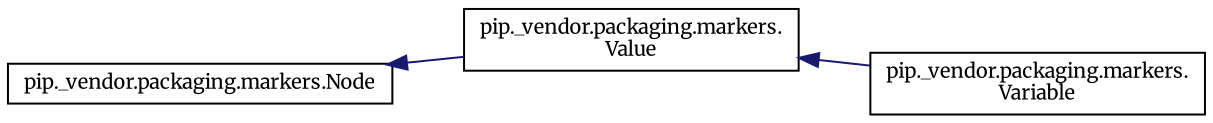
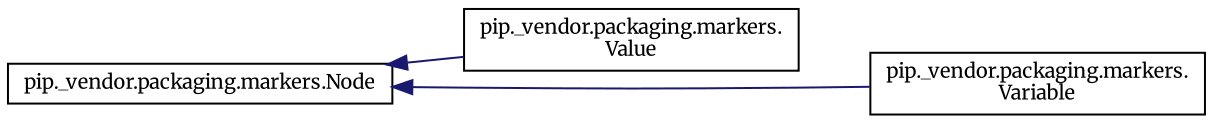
(845, 63) -> (641, 89)
